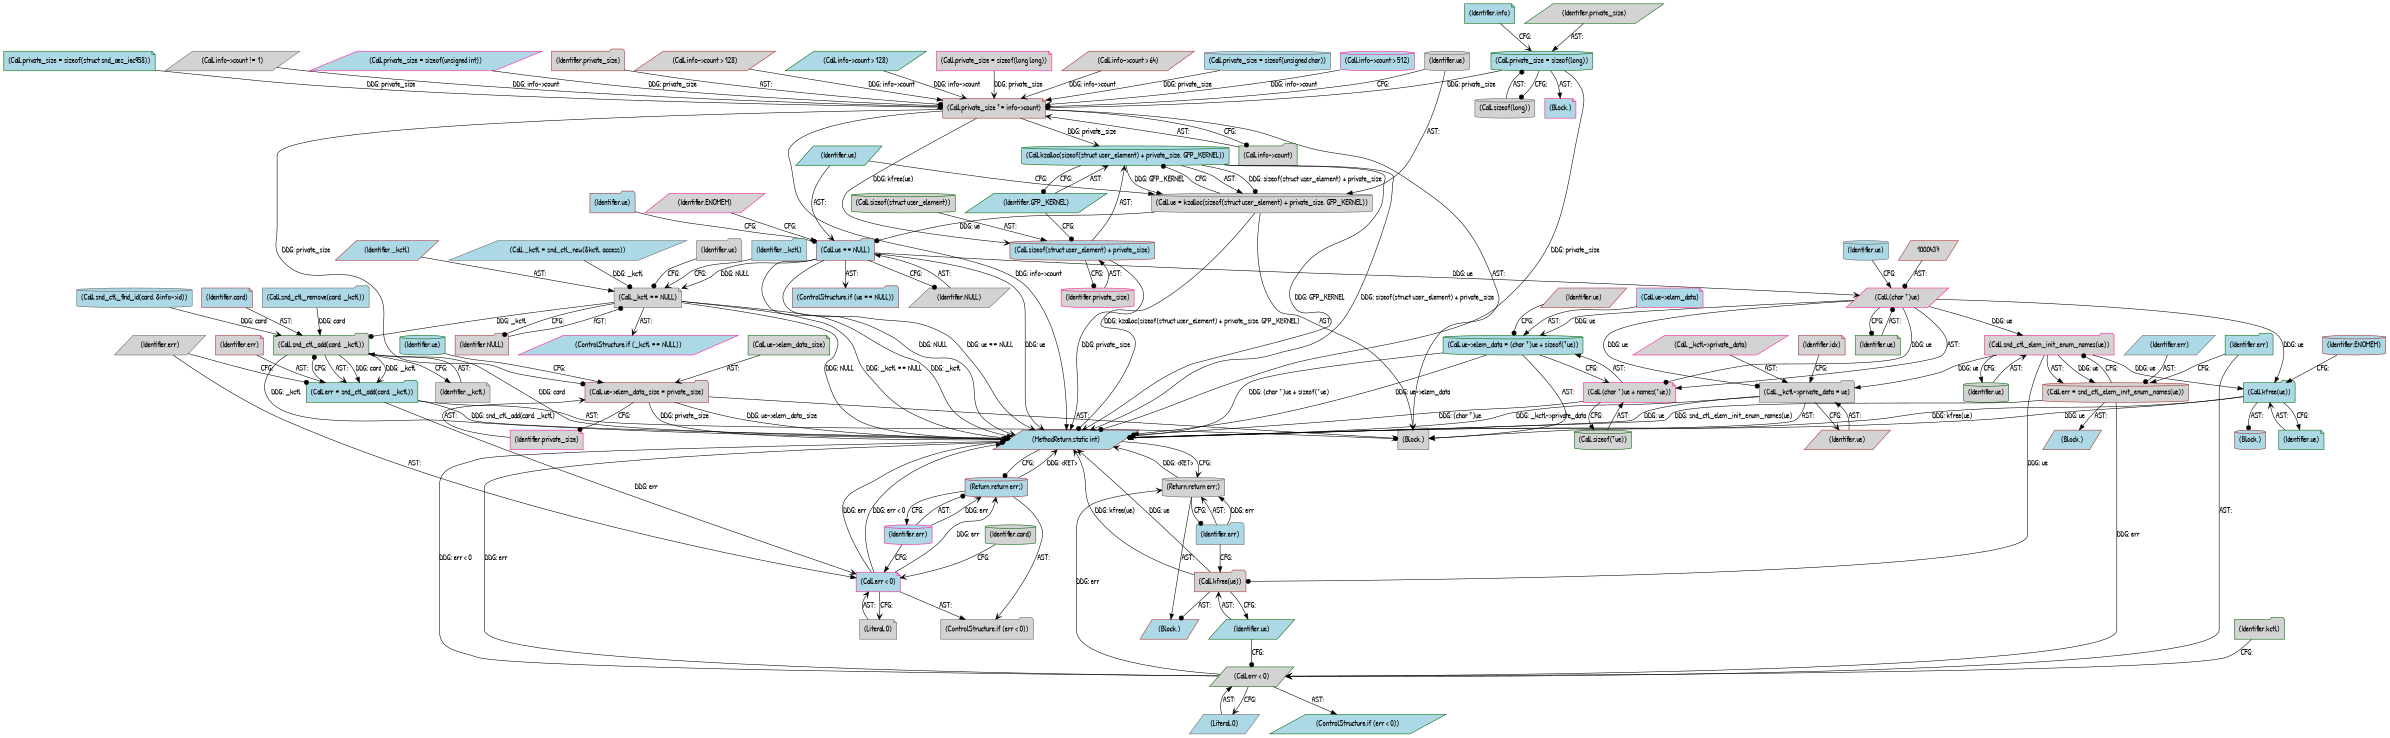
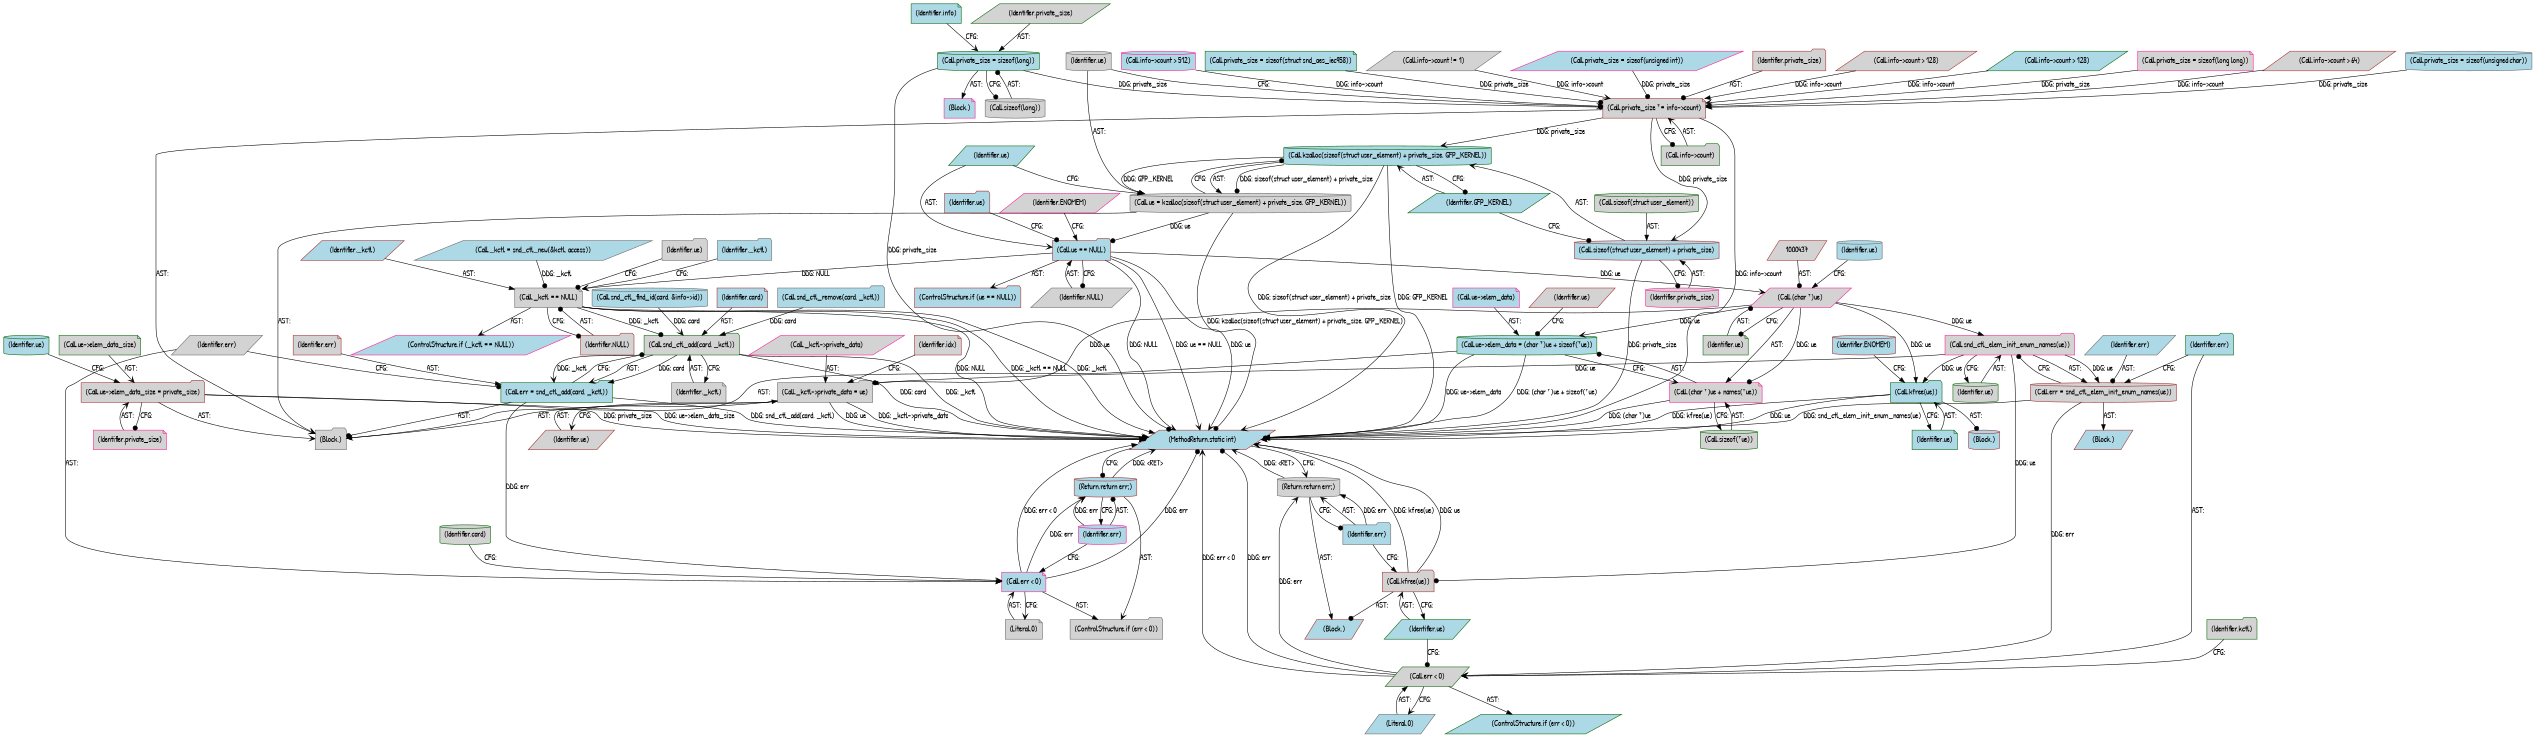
(374, 133) -> none
(893, 179) -> (1703, 179)
(1604, 366) -> (1657, 367)
